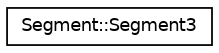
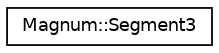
(110, 26) -> (110, 26)
